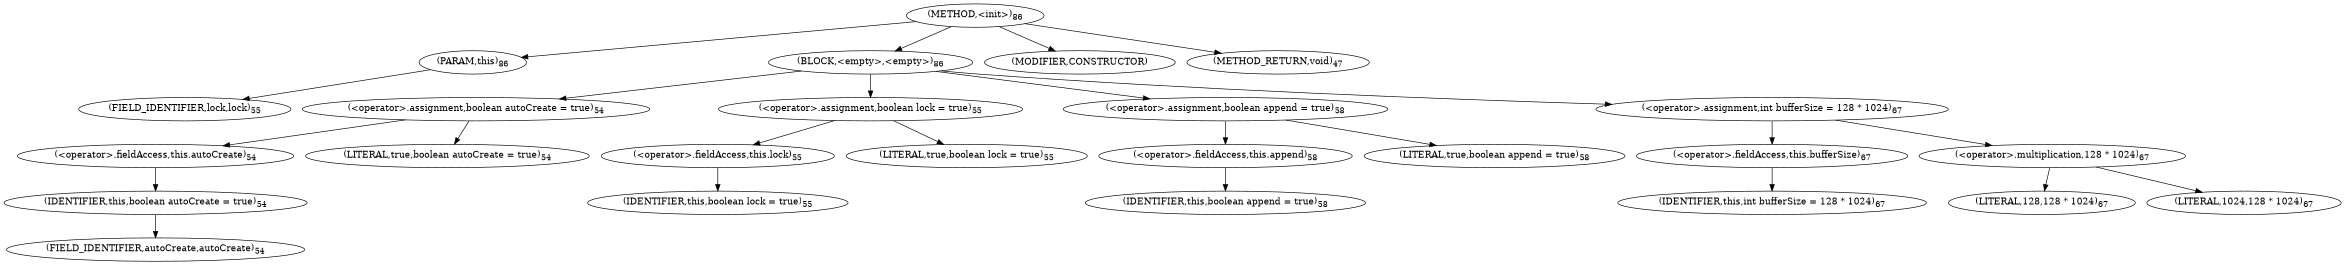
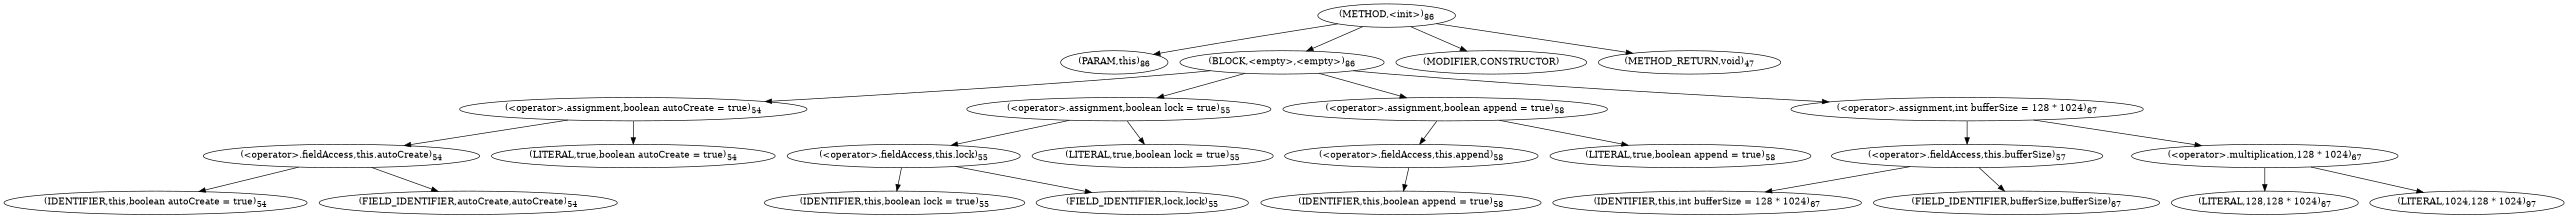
(340, 84) -> (1020, 179)
(1866, 155) -> (2061, 155)
(2308, 202) -> (2531, 202)
none -> (2016, 203)
(156, 223) -> (402, 178)
